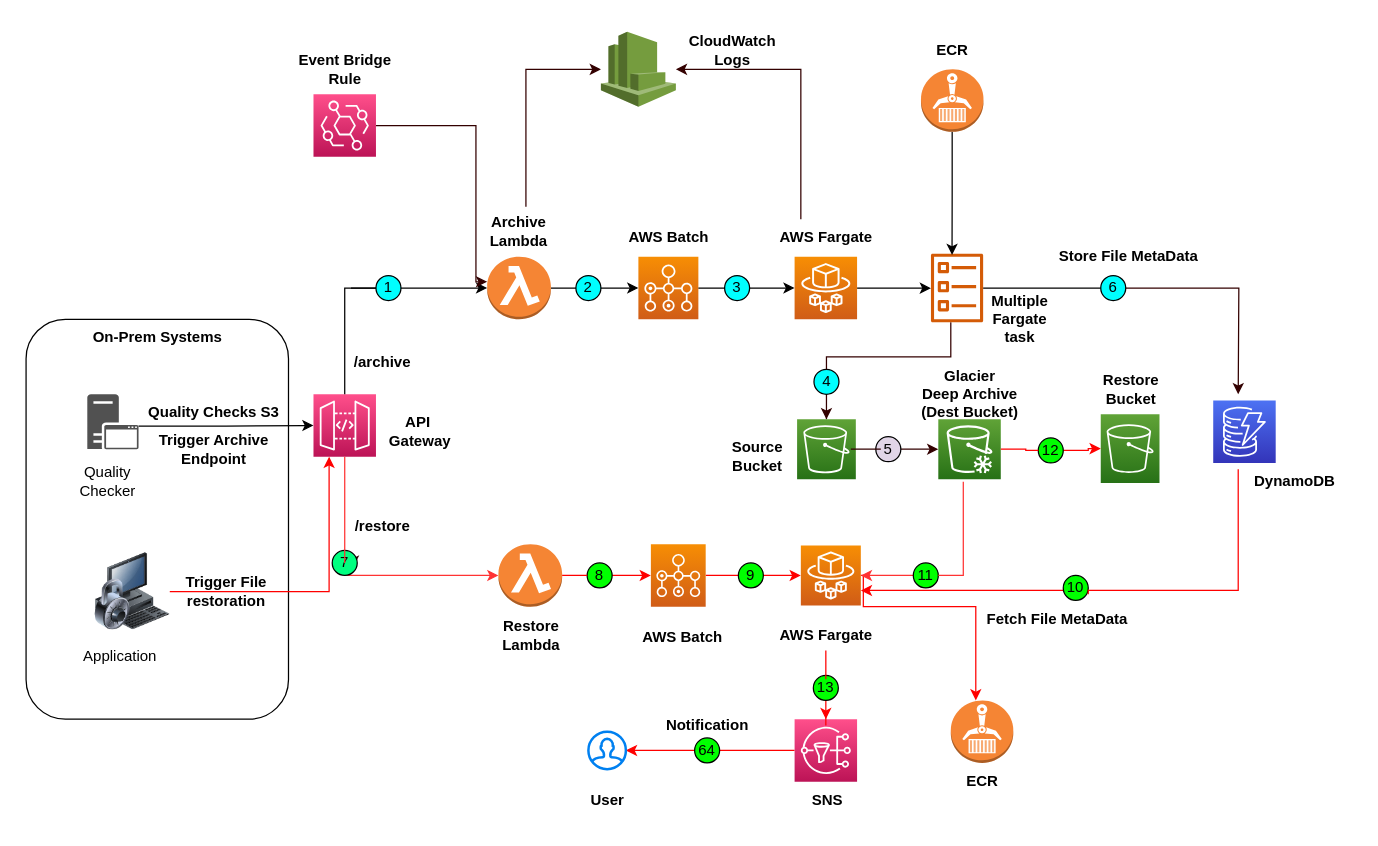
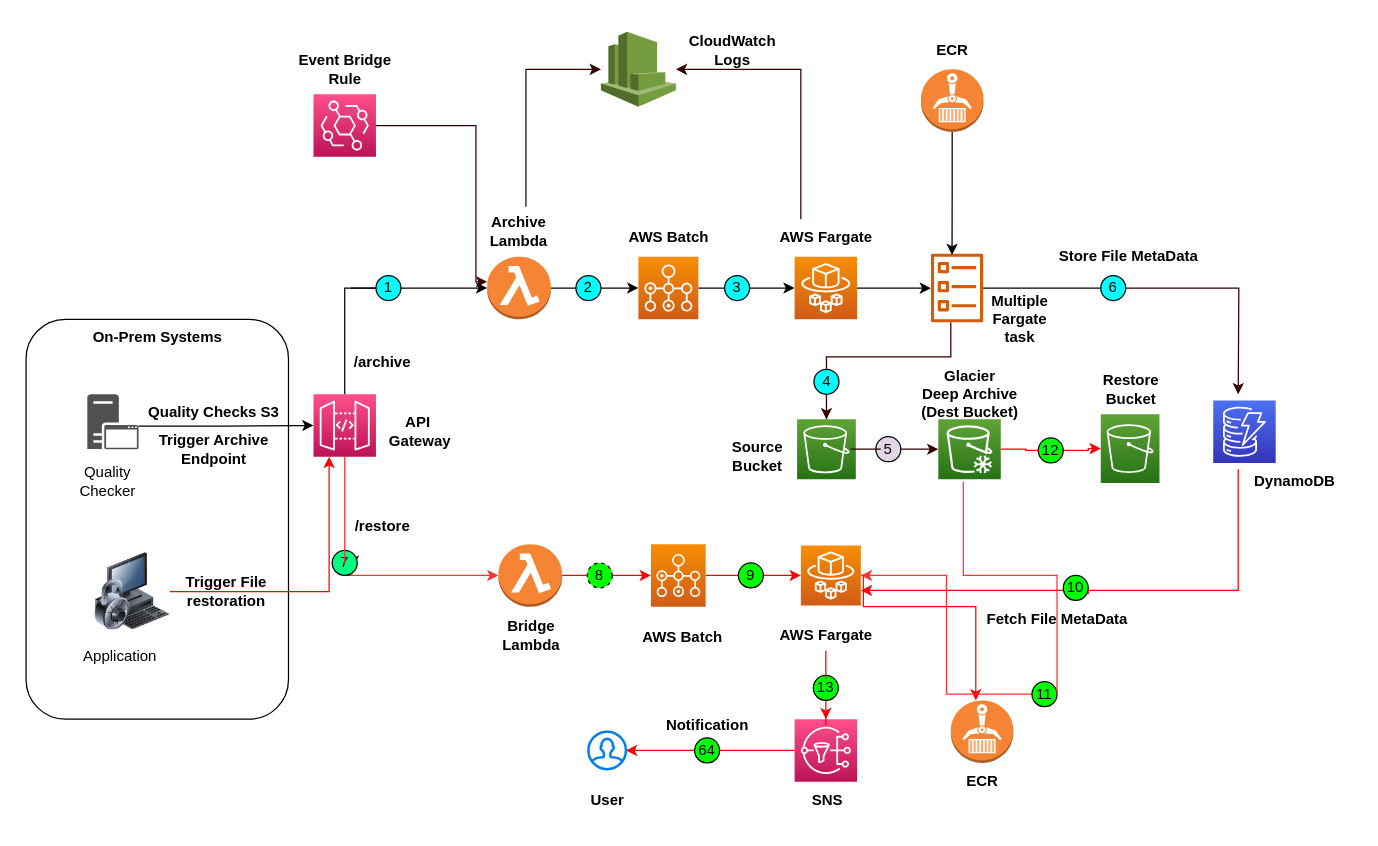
(599, 576) -> (599, 576)
(926, 576) -> (1044, 694)
(531, 636) -> (531, 636)
